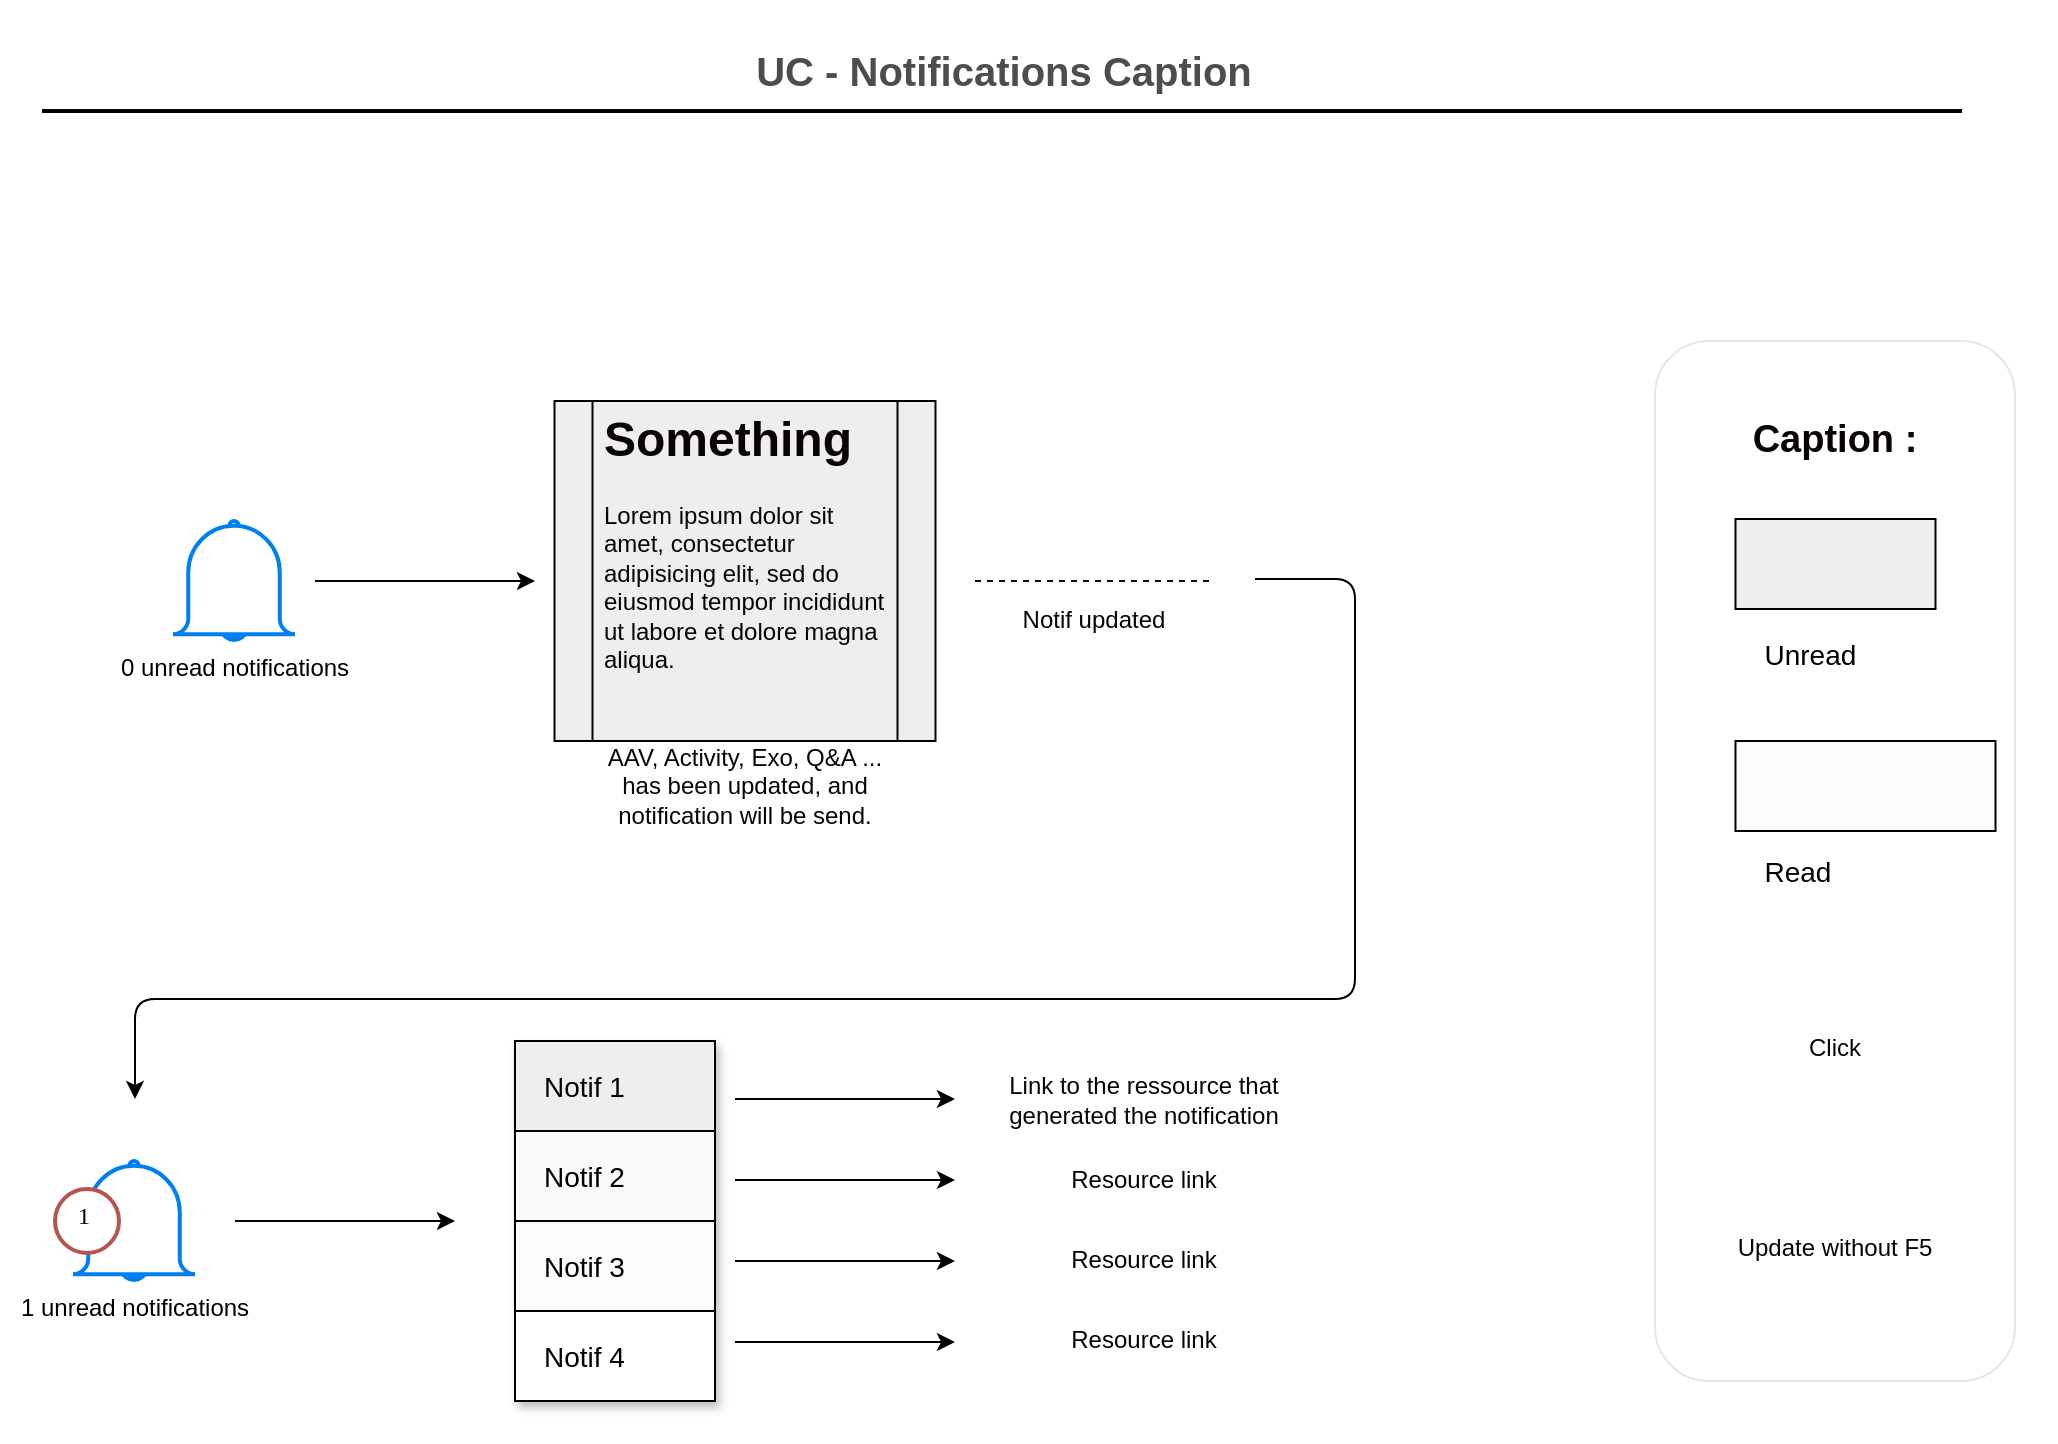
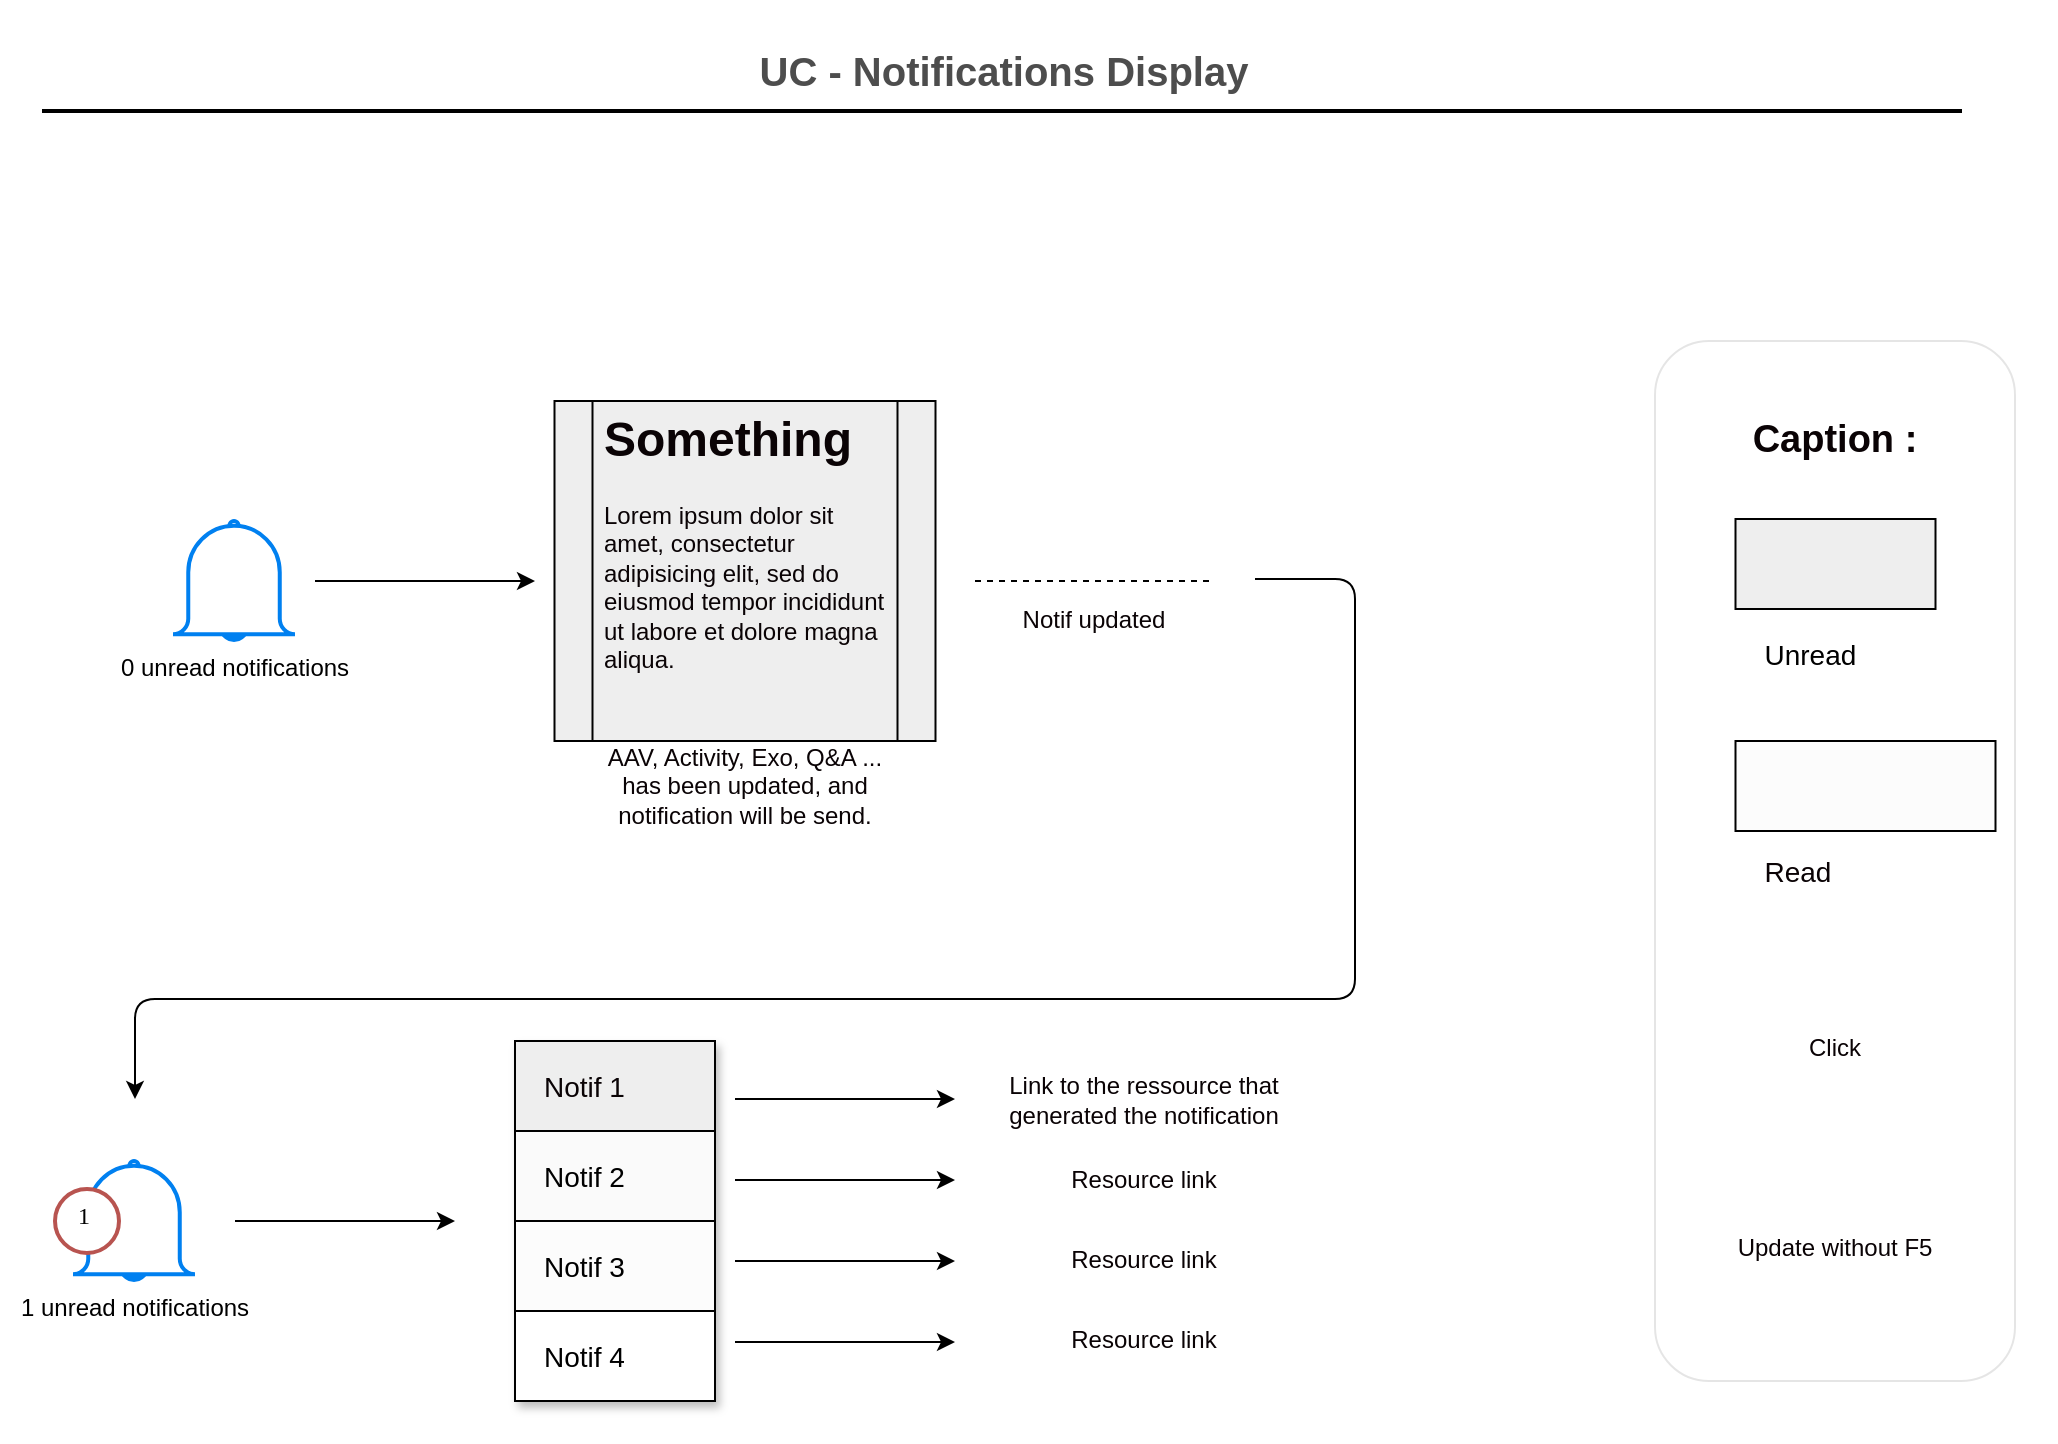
(1005, 71) -> (1005, 71)
